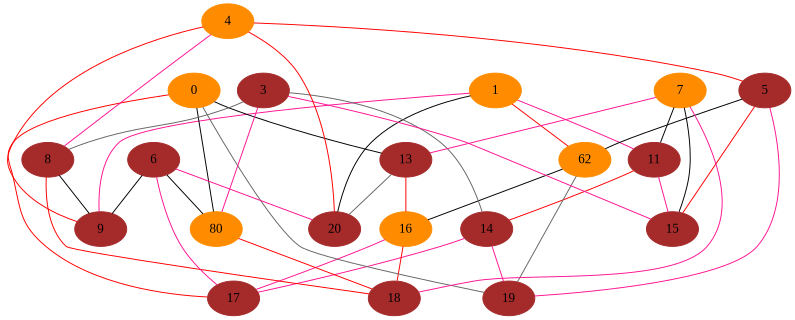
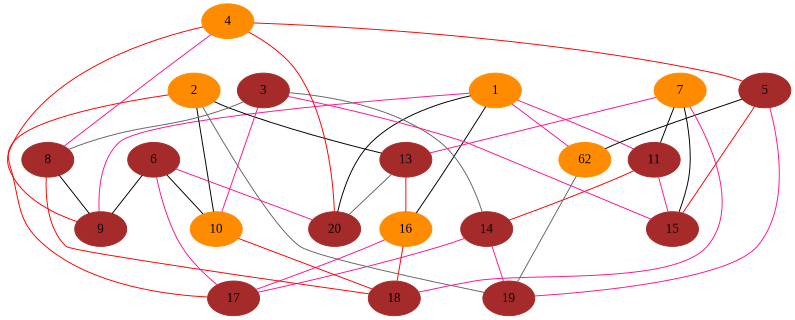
(194, 90) -> (194, 90)
(535, 121) -> (535, 121)
(495, 194) -> (450, 163)
(216, 229) -> (216, 229)
